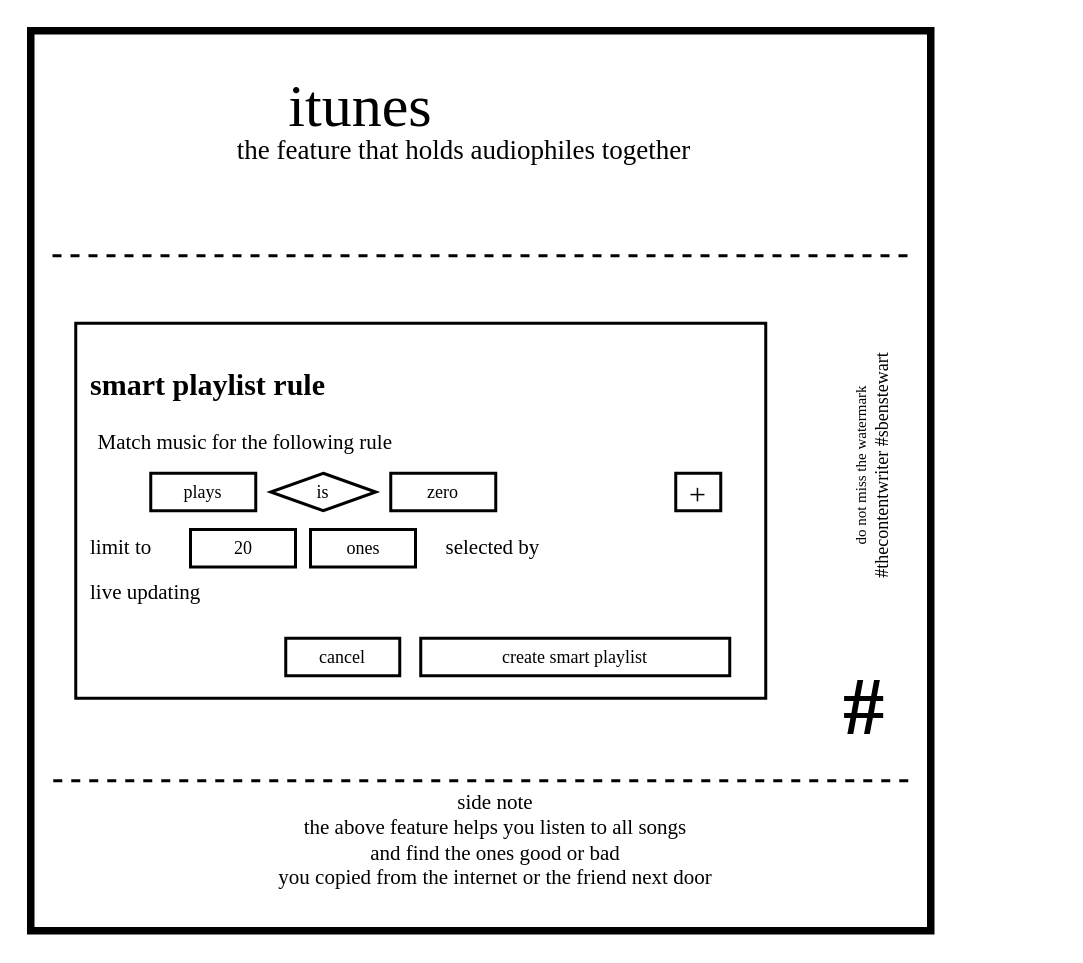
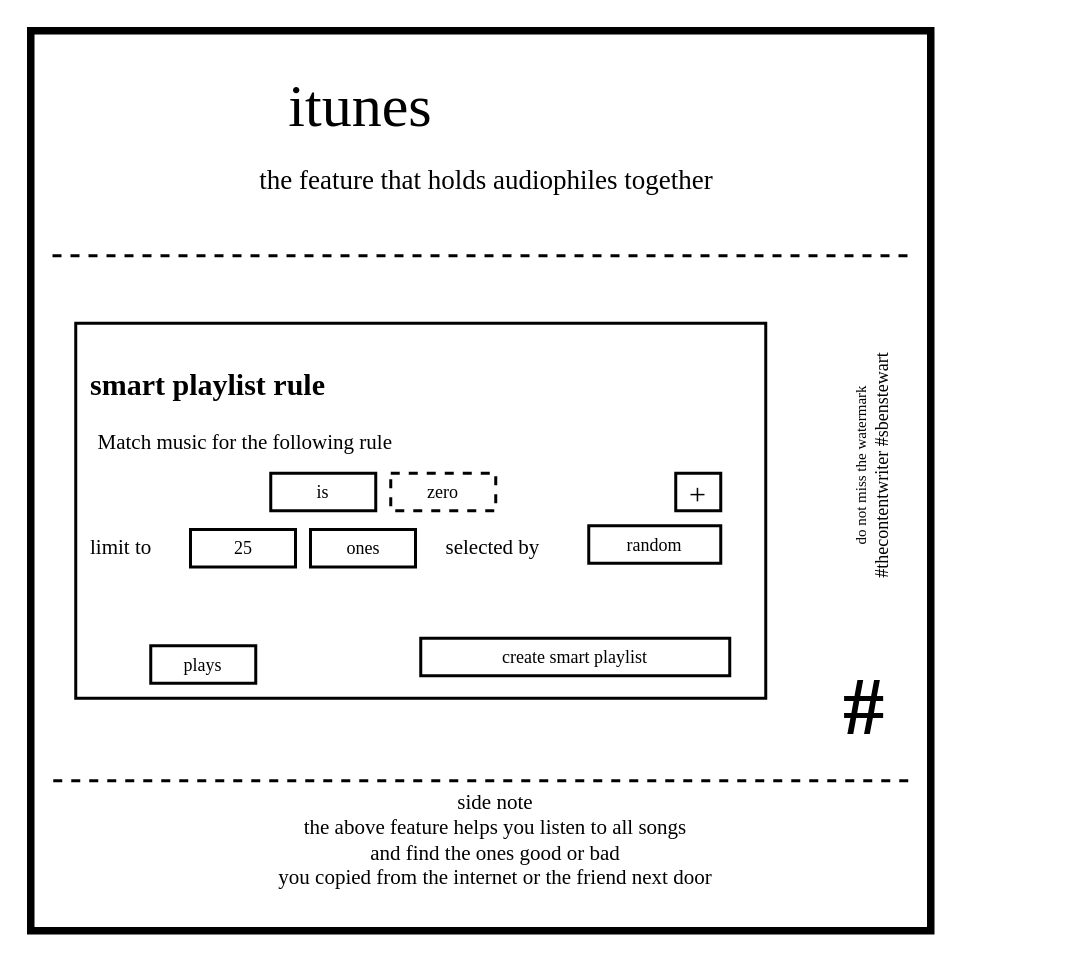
(464, 151) -> (487, 181)
(203, 492) -> (203, 665)
(323, 492) -> (323, 492)
(443, 492) -> (443, 492)
none -> (655, 545)
(244, 548) -> (244, 548)
(303, 593) -> none
(343, 657) -> none
